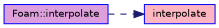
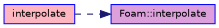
(121, 14) -> (88, 14)
